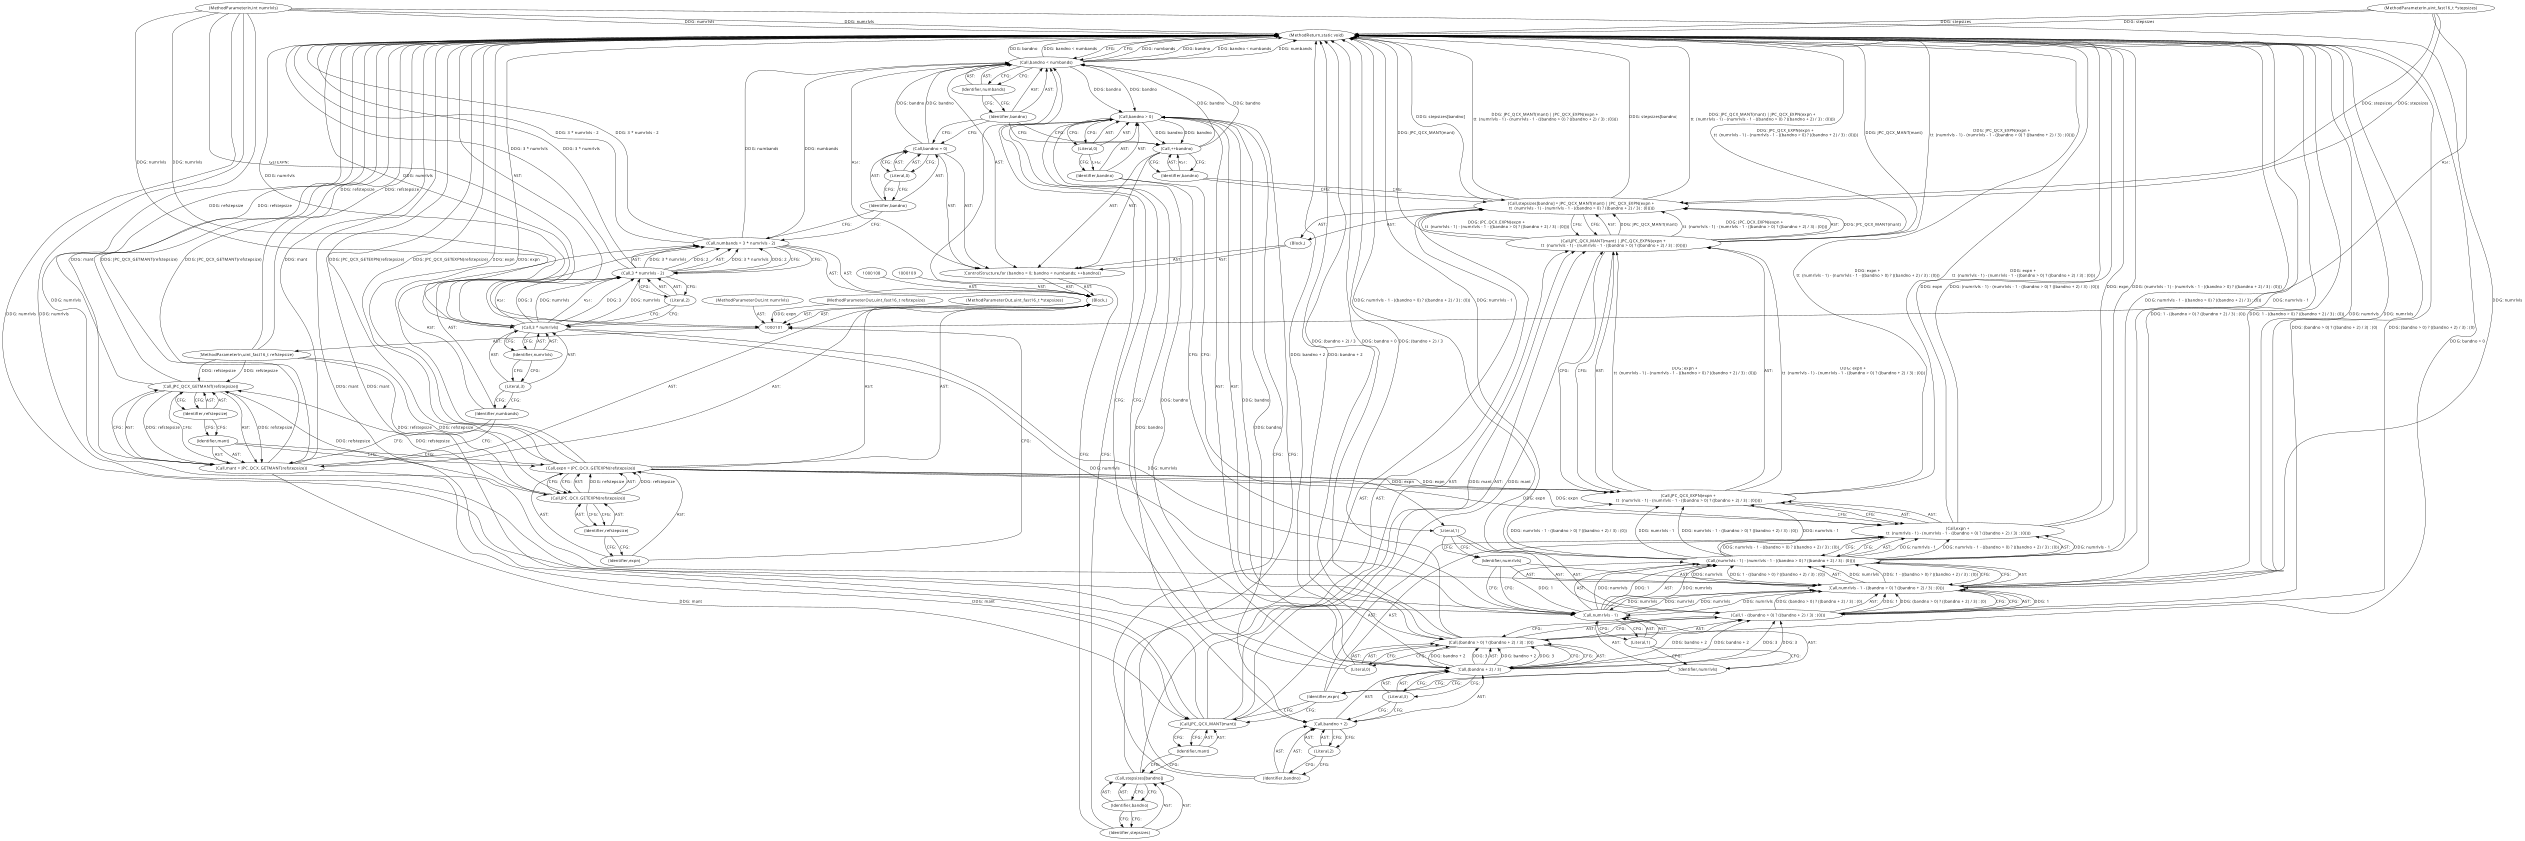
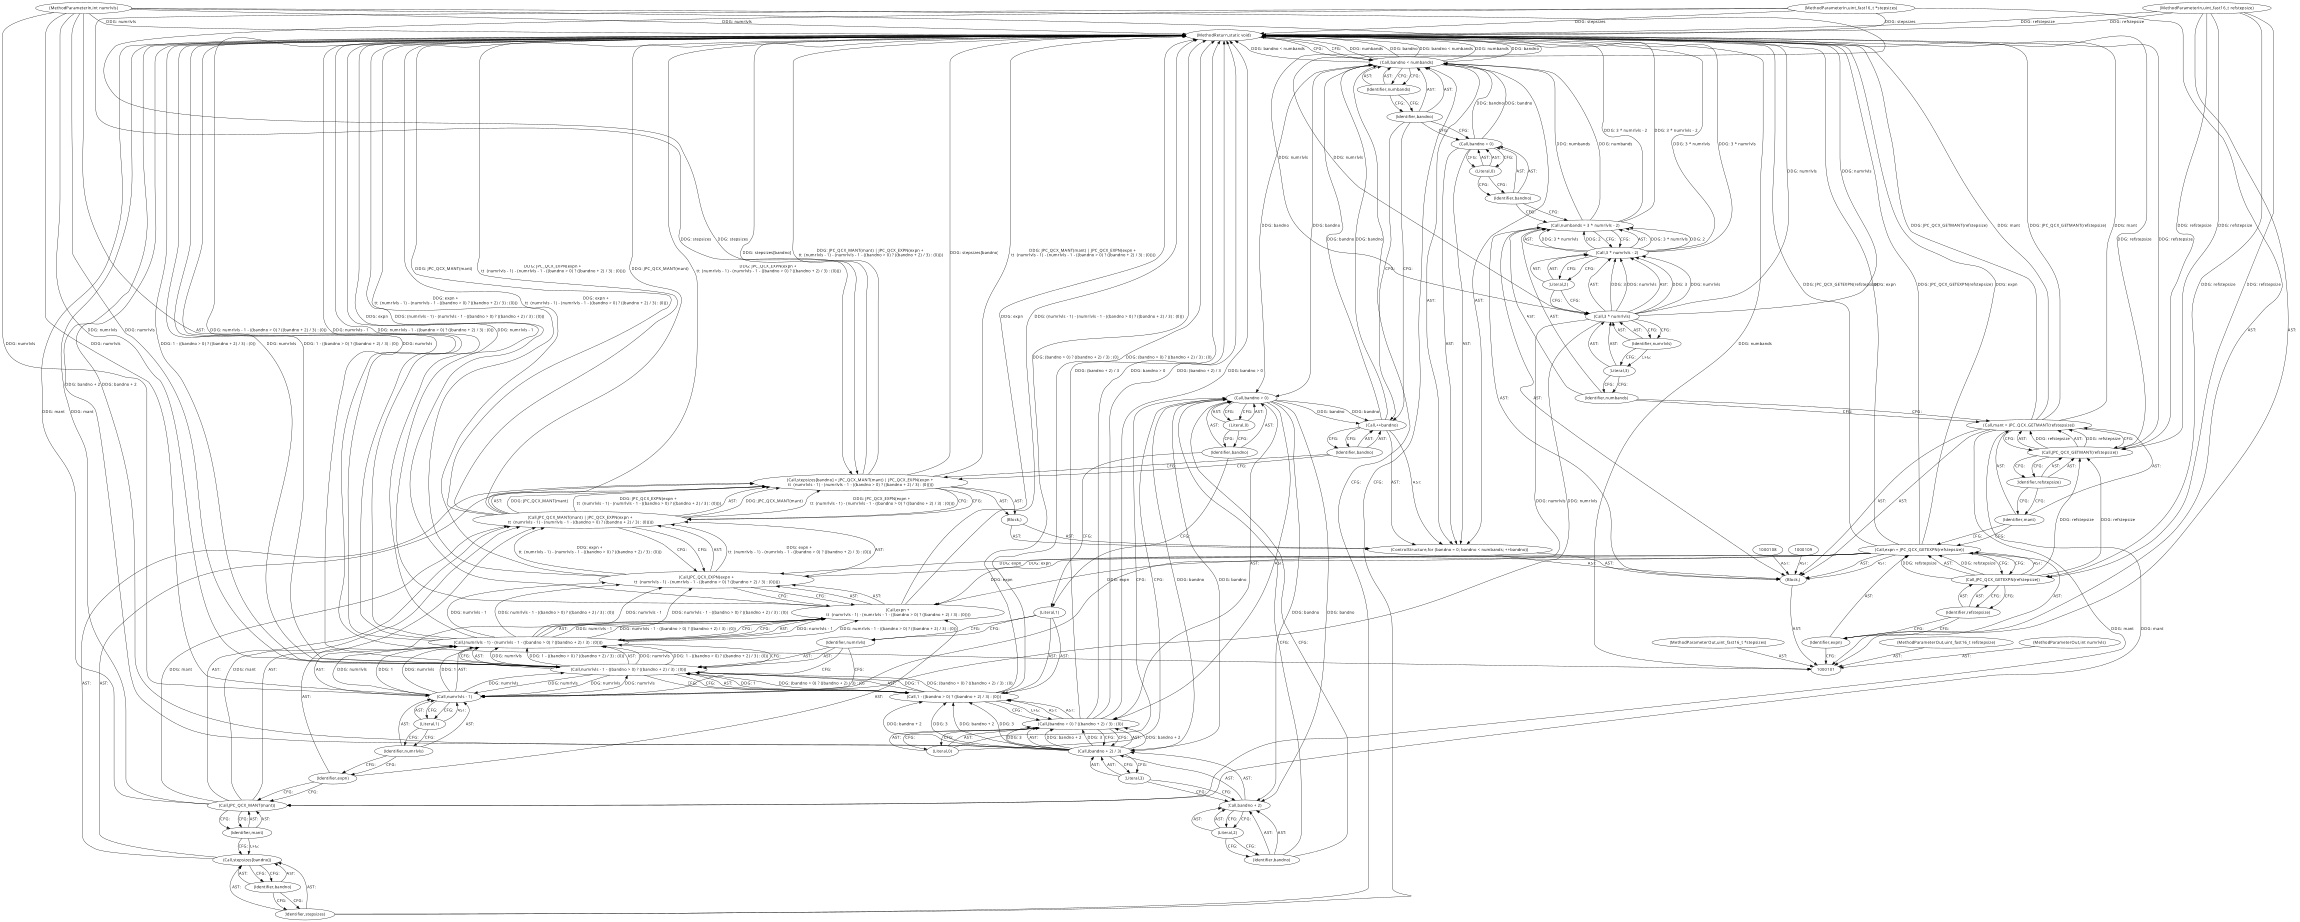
(280, 162) -> (201, 330)
(519, 176) -> (1755, 344)
(785, 314) -> (1898, 656)
(528, 337) -> (2241, 458)
